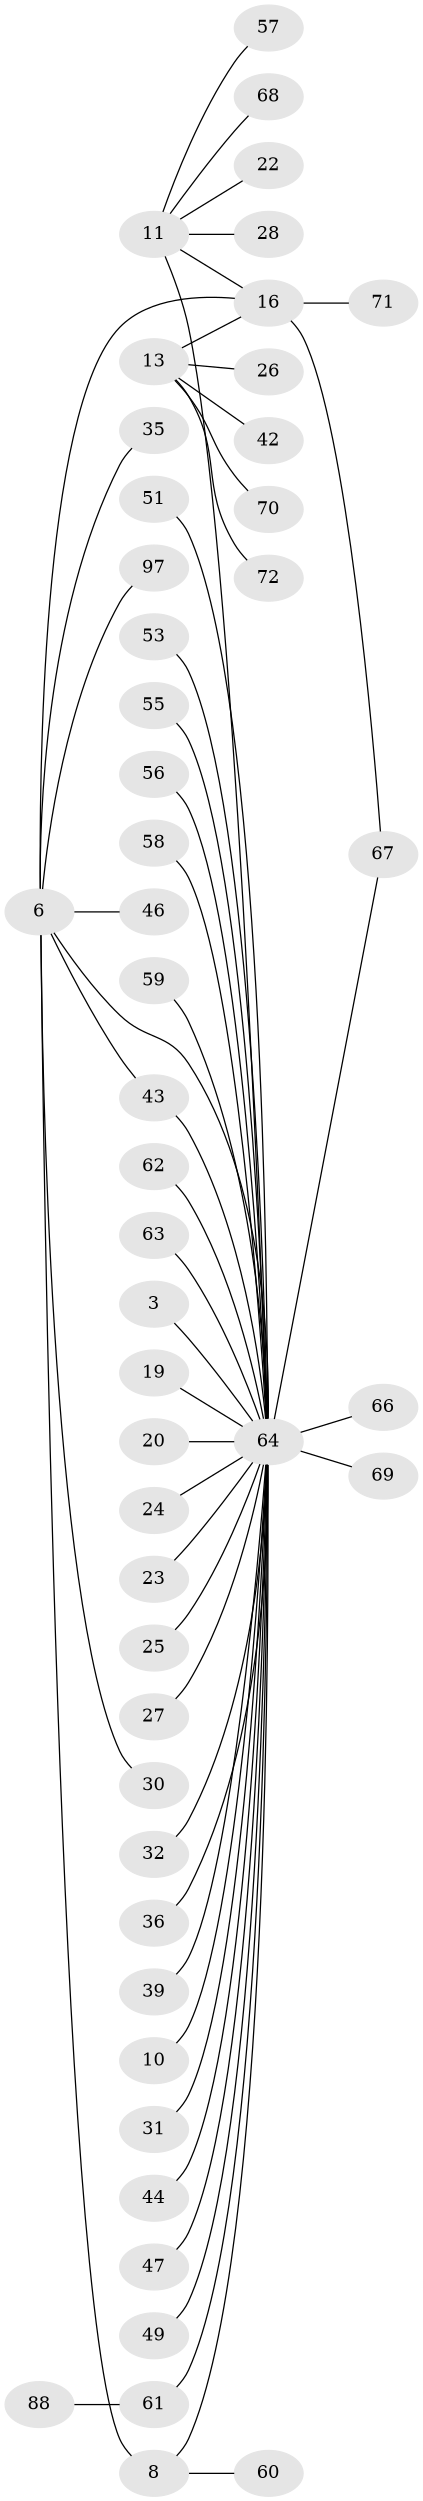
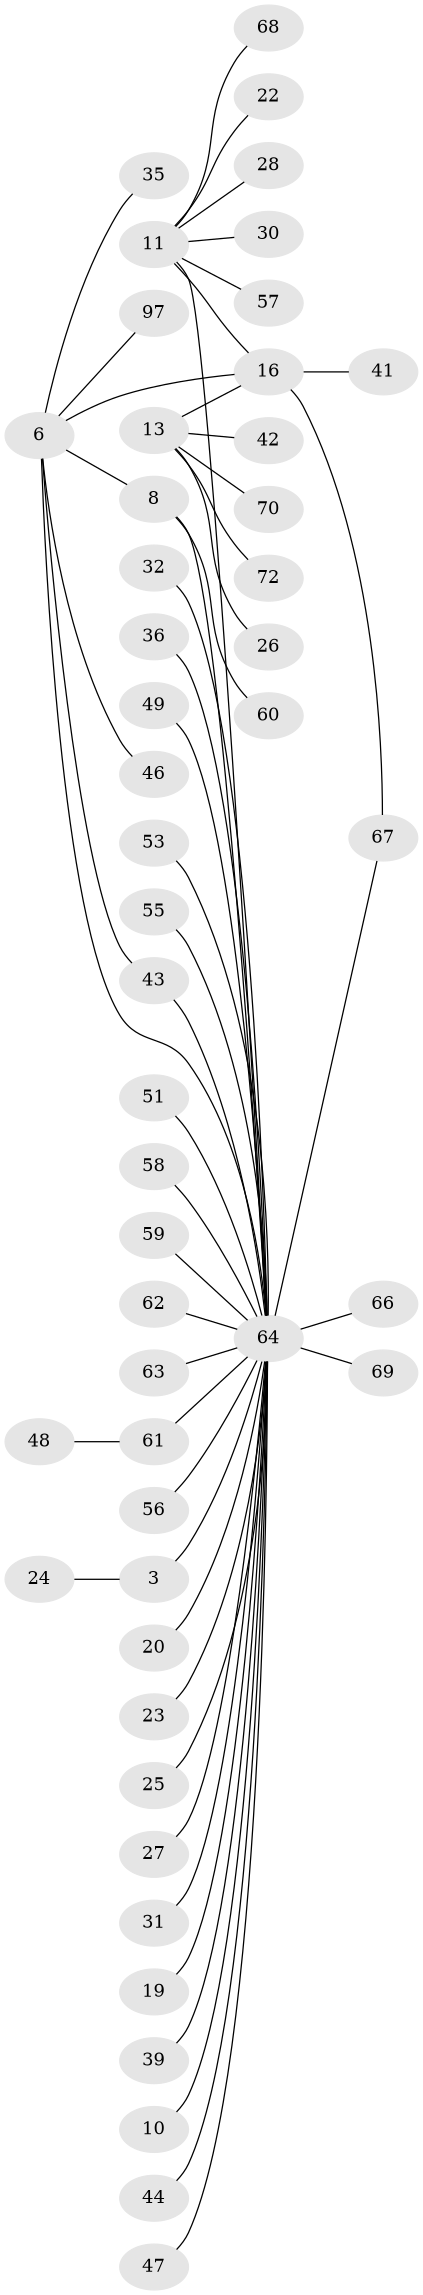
(383, 303) -> (383, 372)
(57, 1357) -> (211, 239)
(211, 1476) -> (97, 1579)
(39, 2405) -> (39, 1442)
